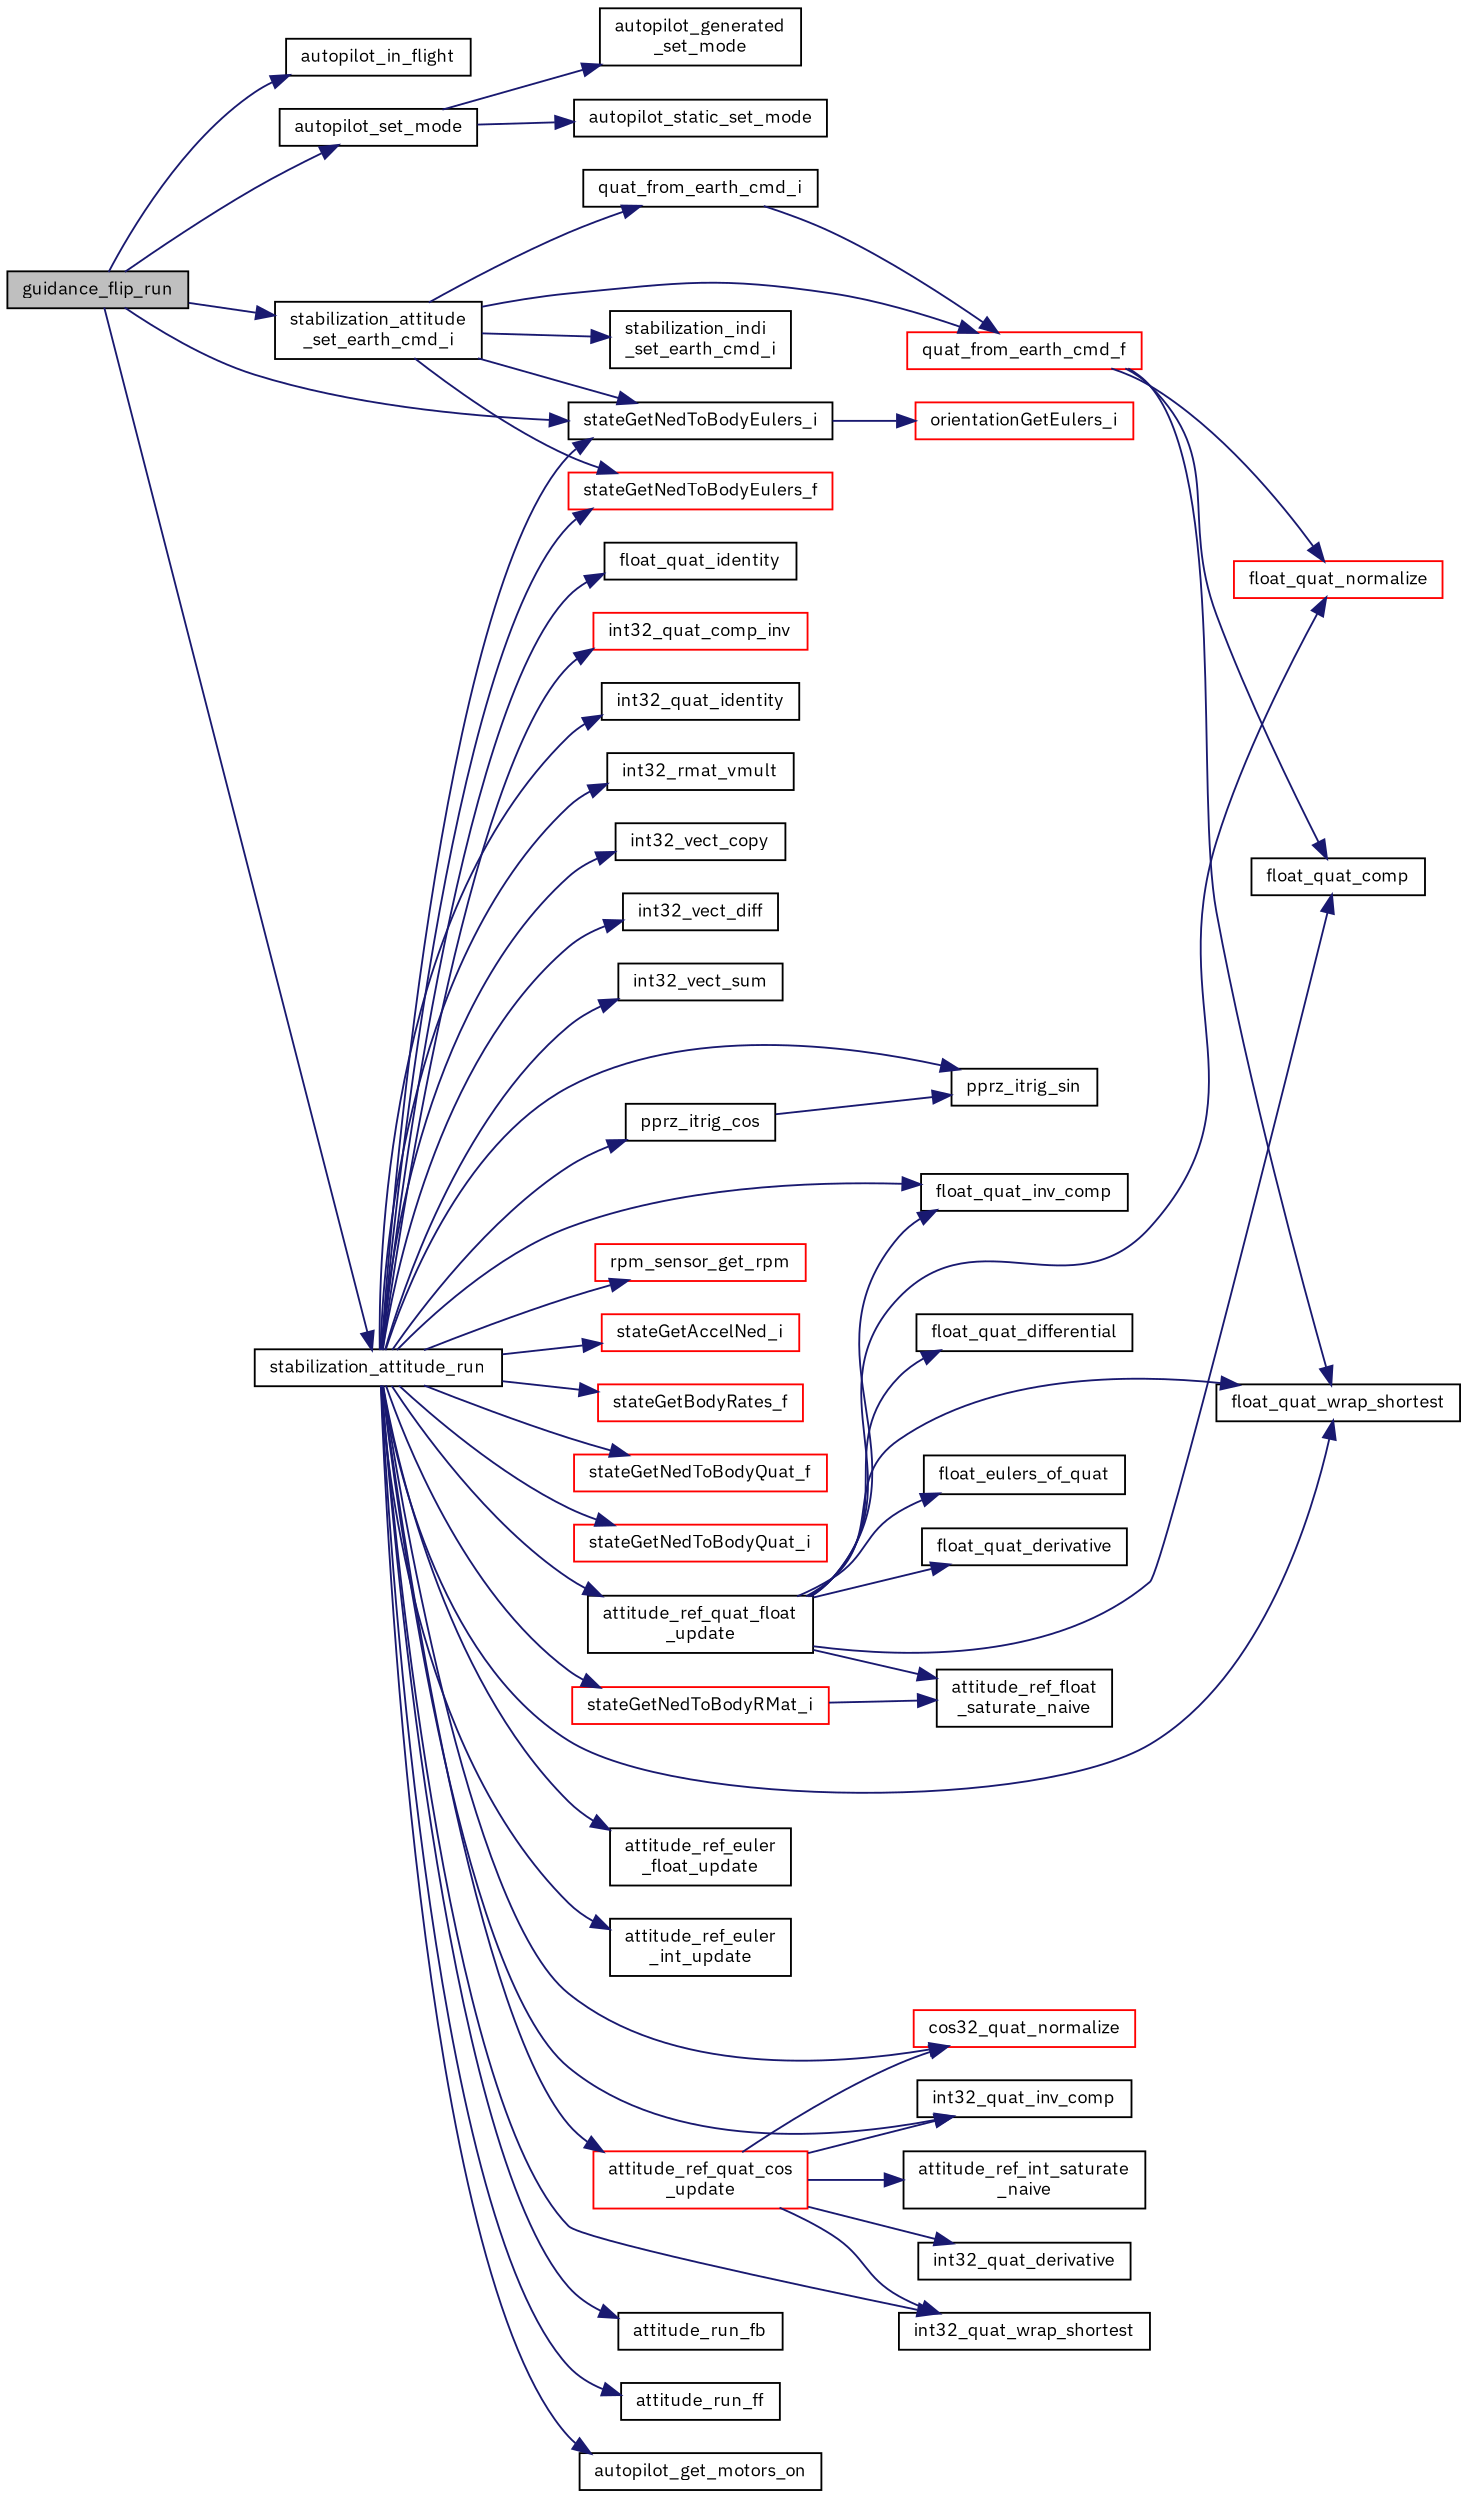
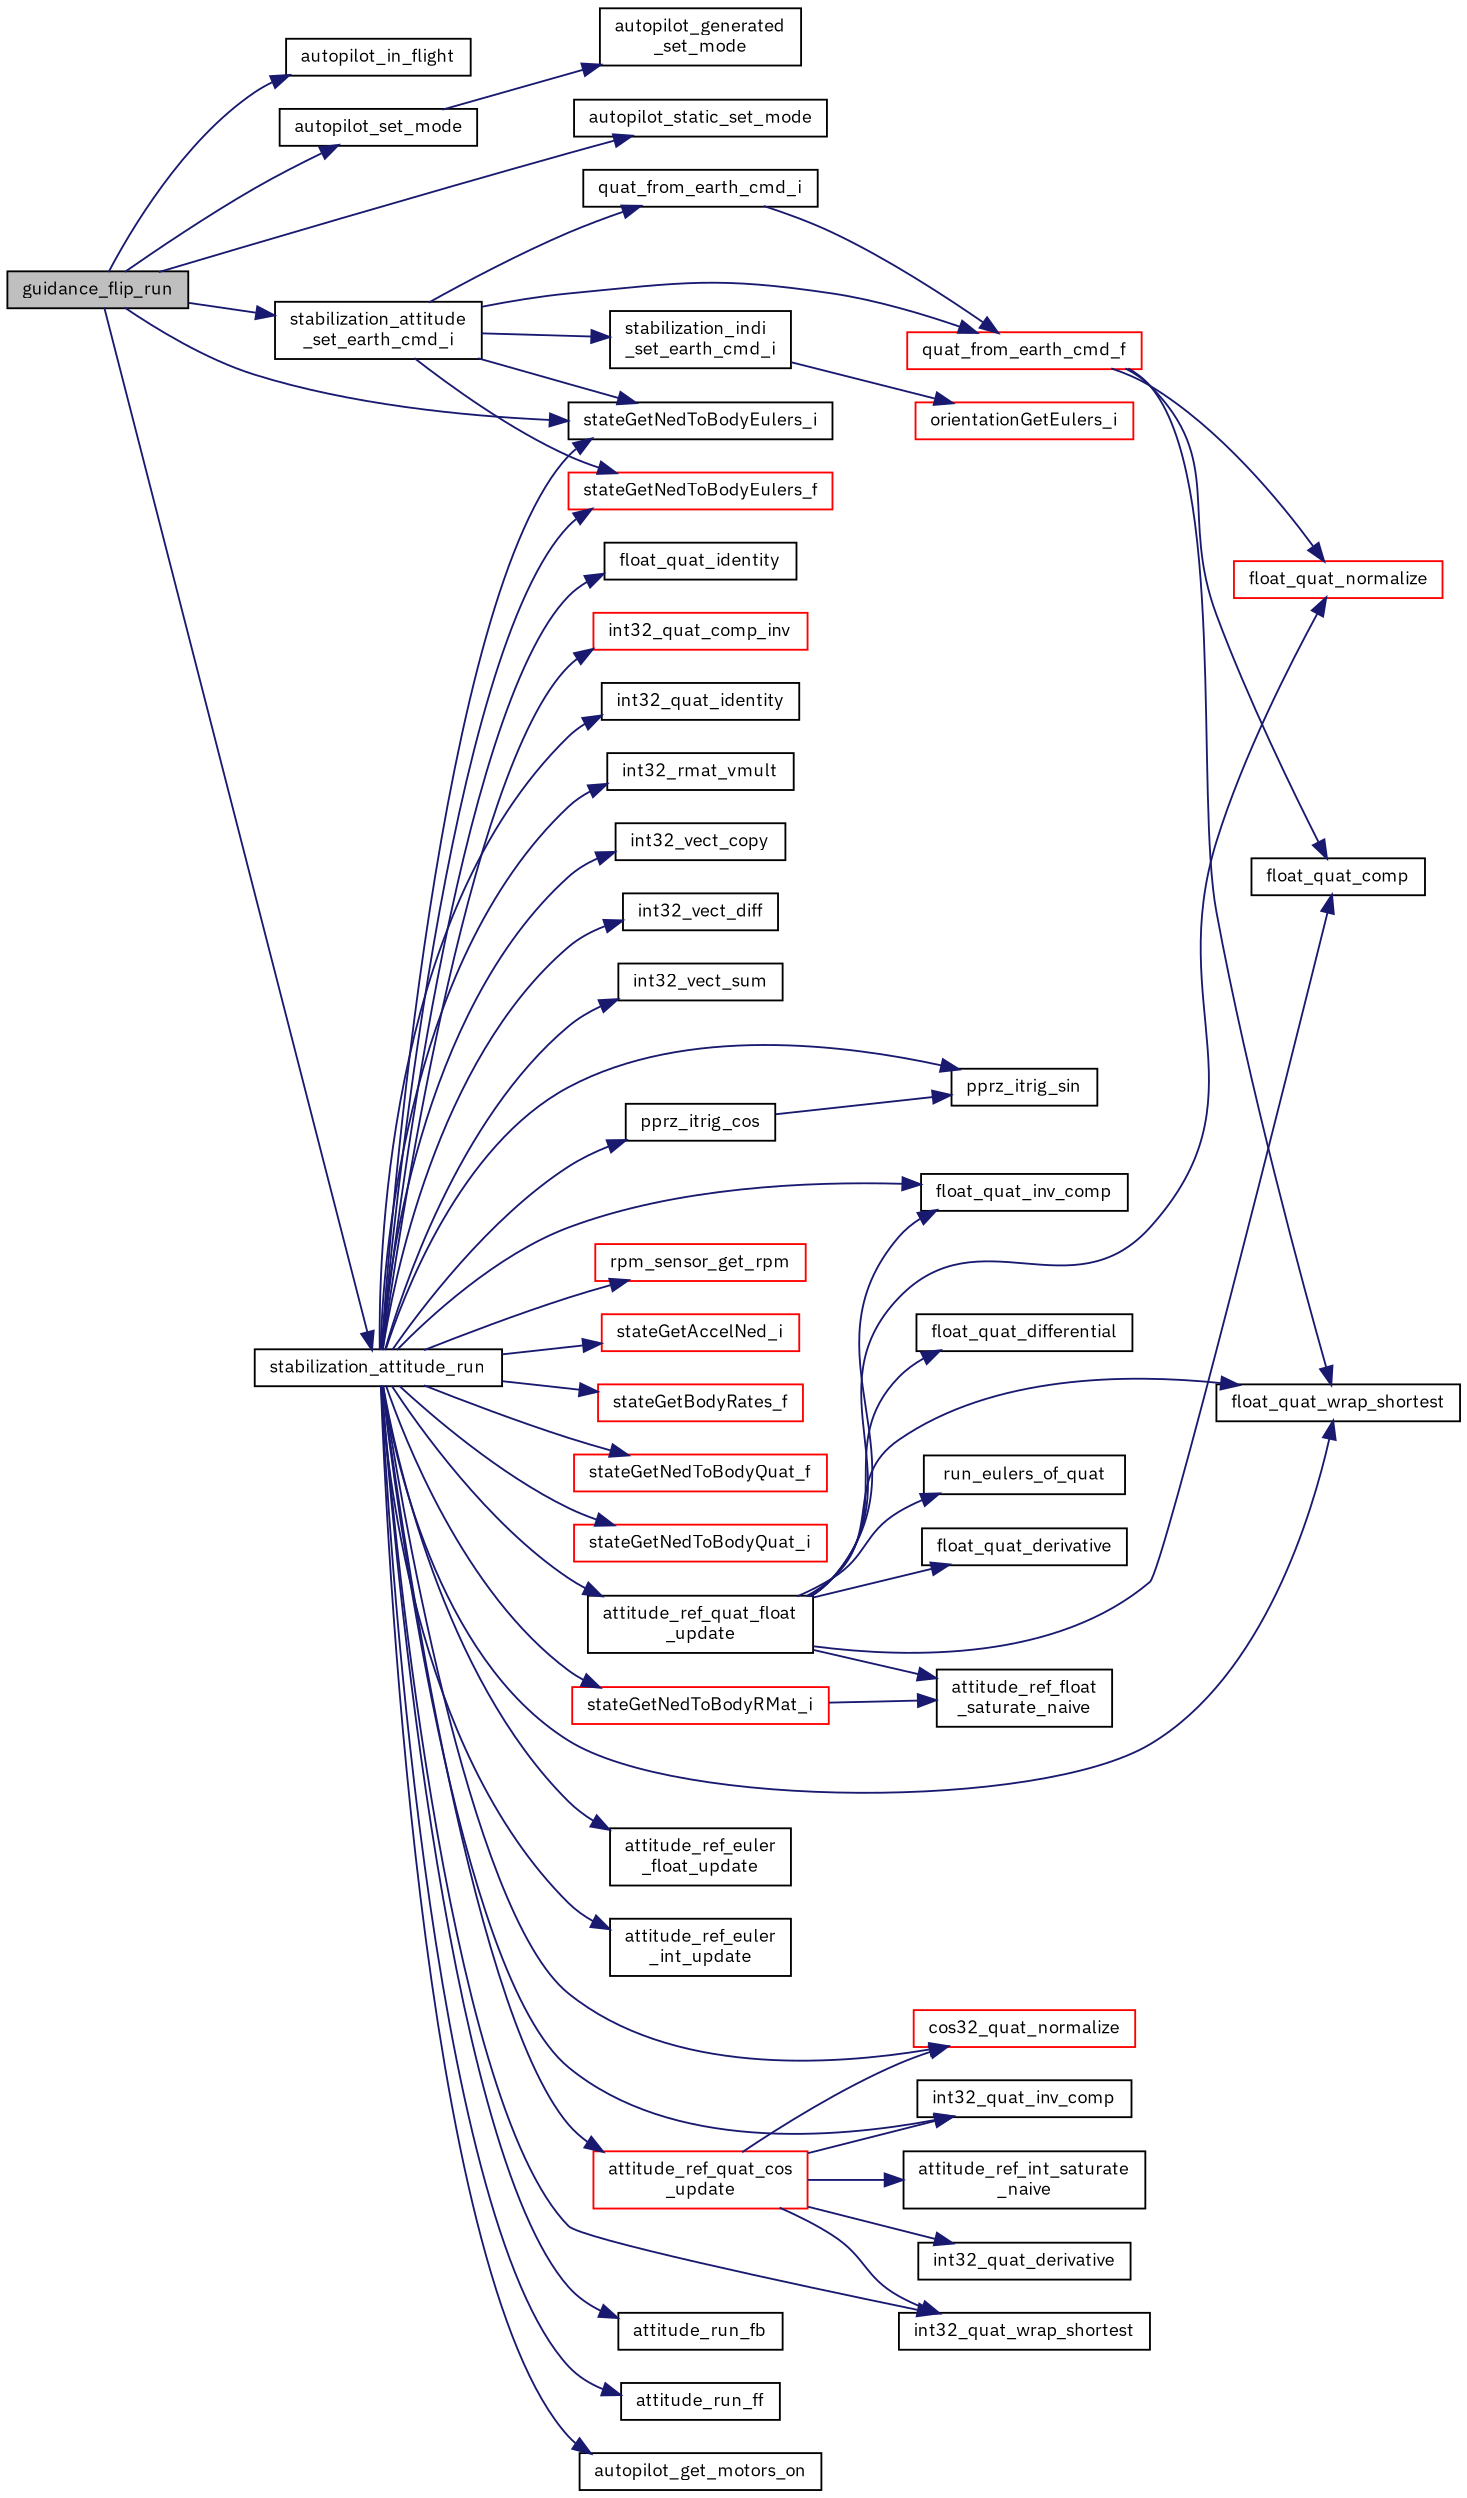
(516, 123) -> (386, 205)
(865, 421) -> (863, 380)
(1024, 1475) -> (1024, 1475)
